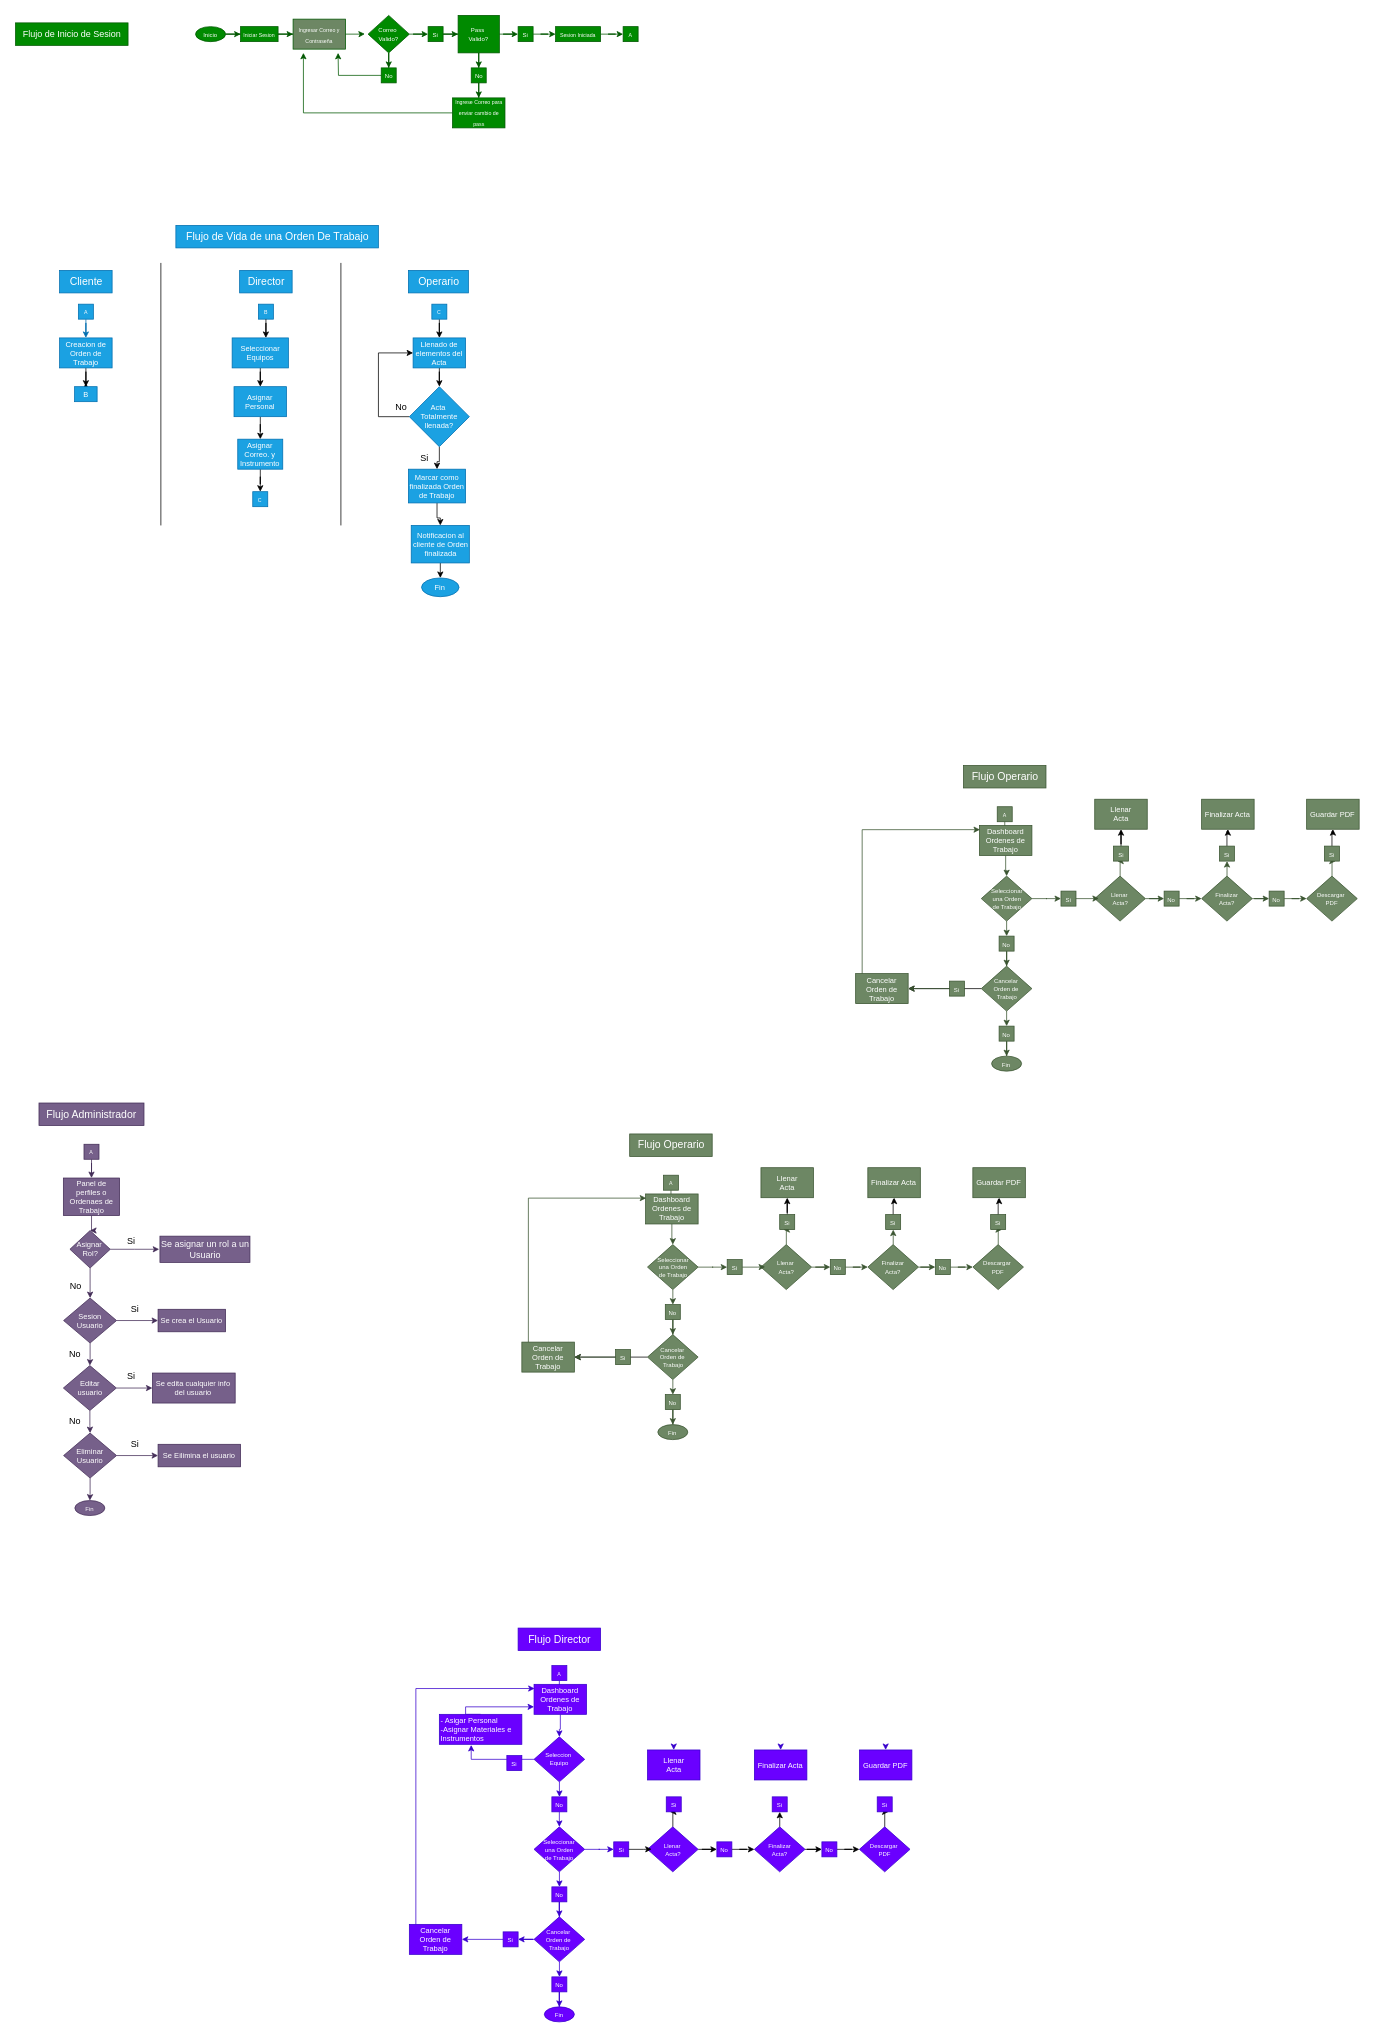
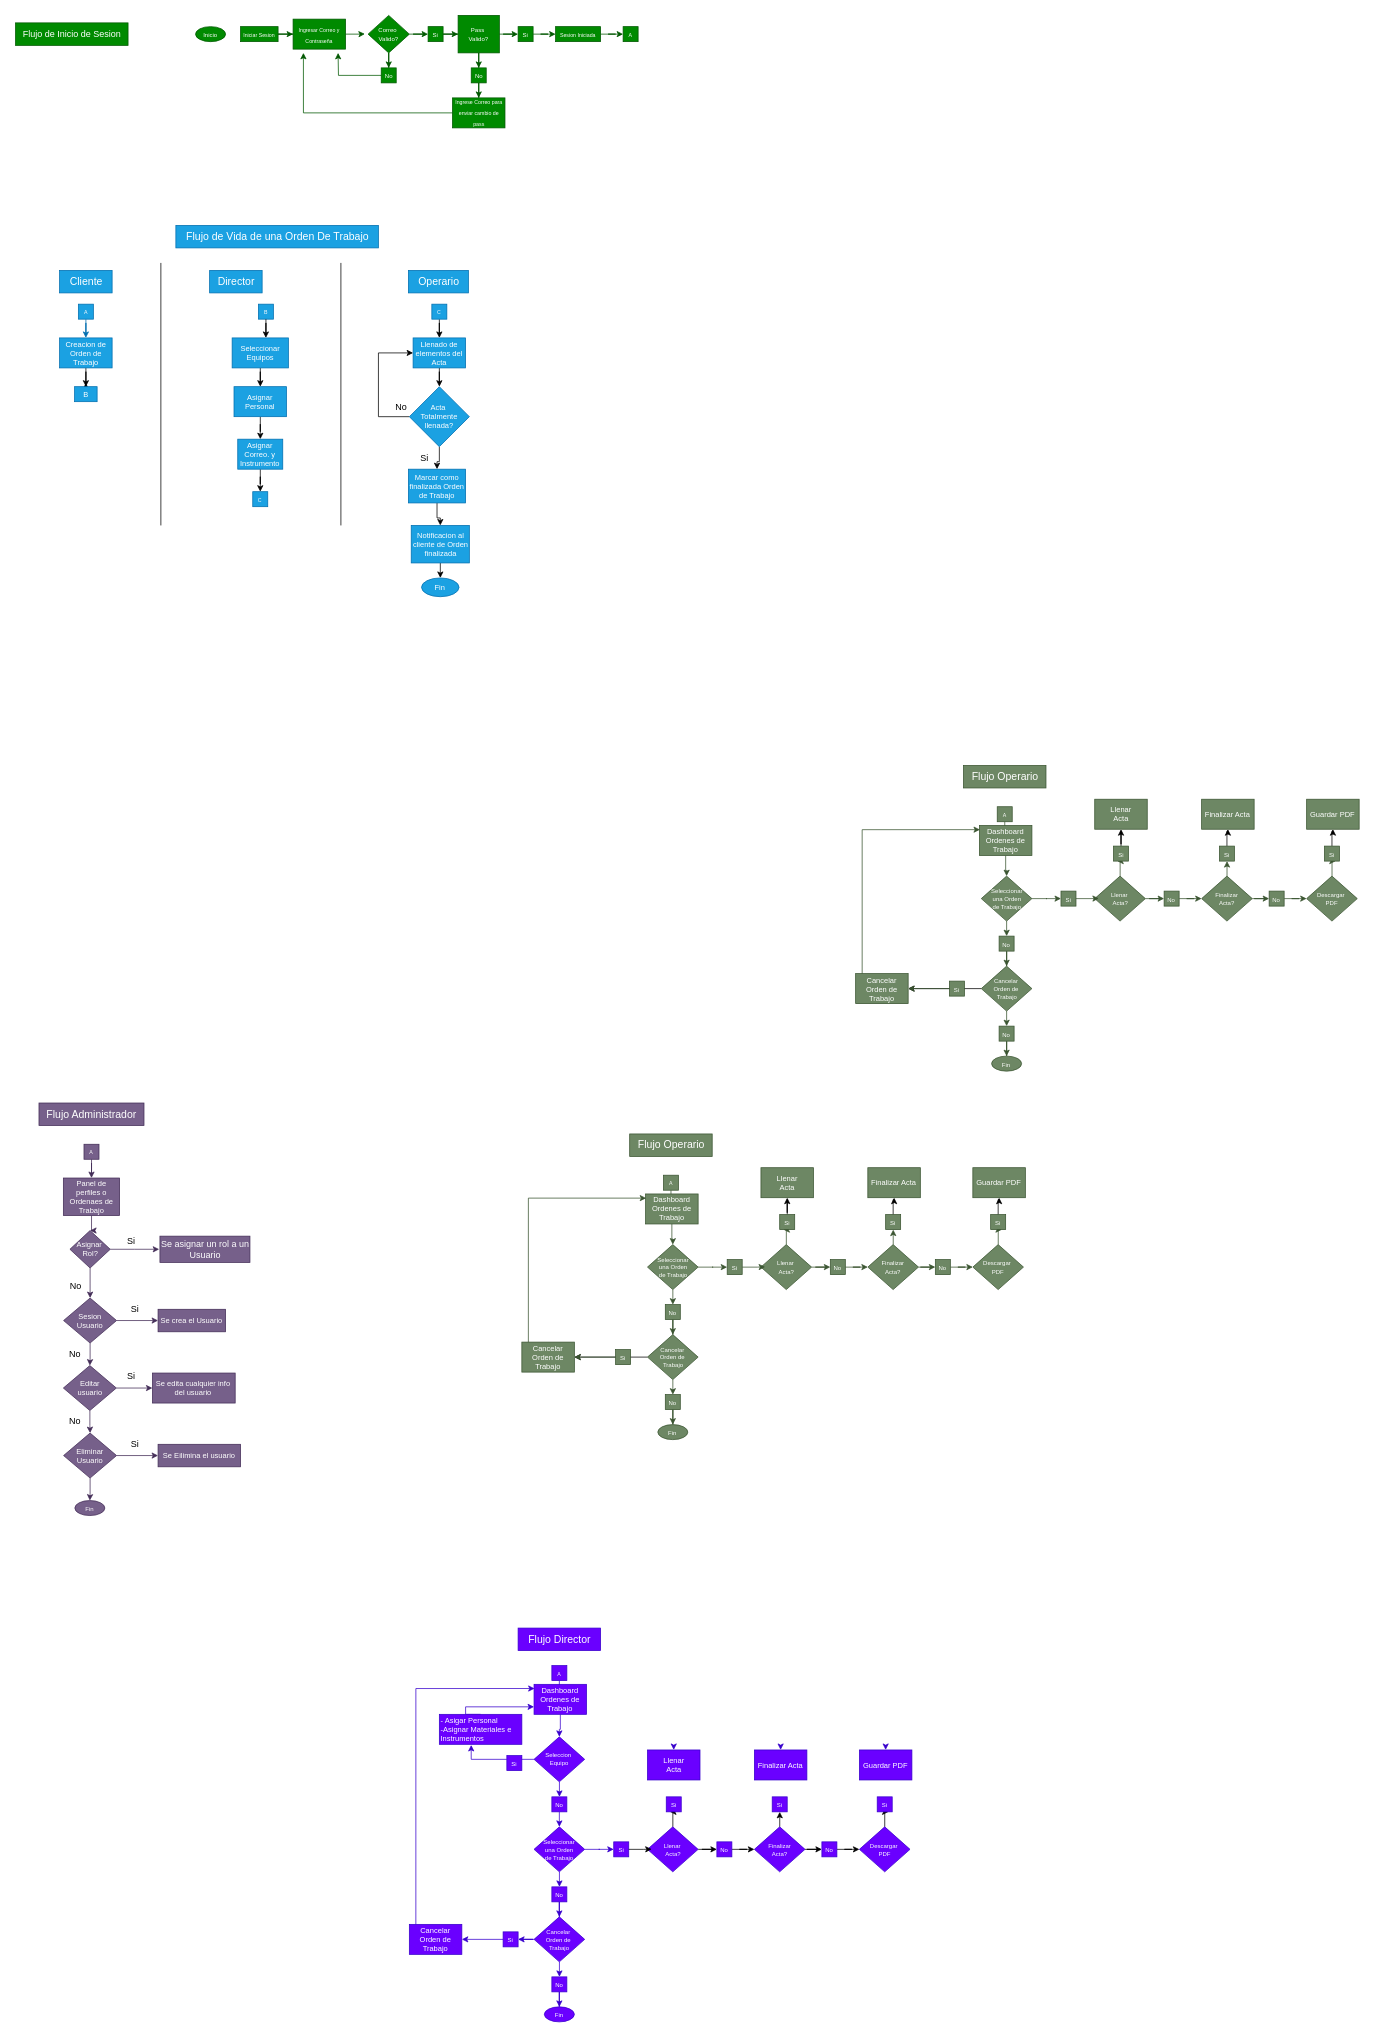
(235, 34) -> none
(319, 34) -> (319, 34)
(266, 282) -> (236, 282)
